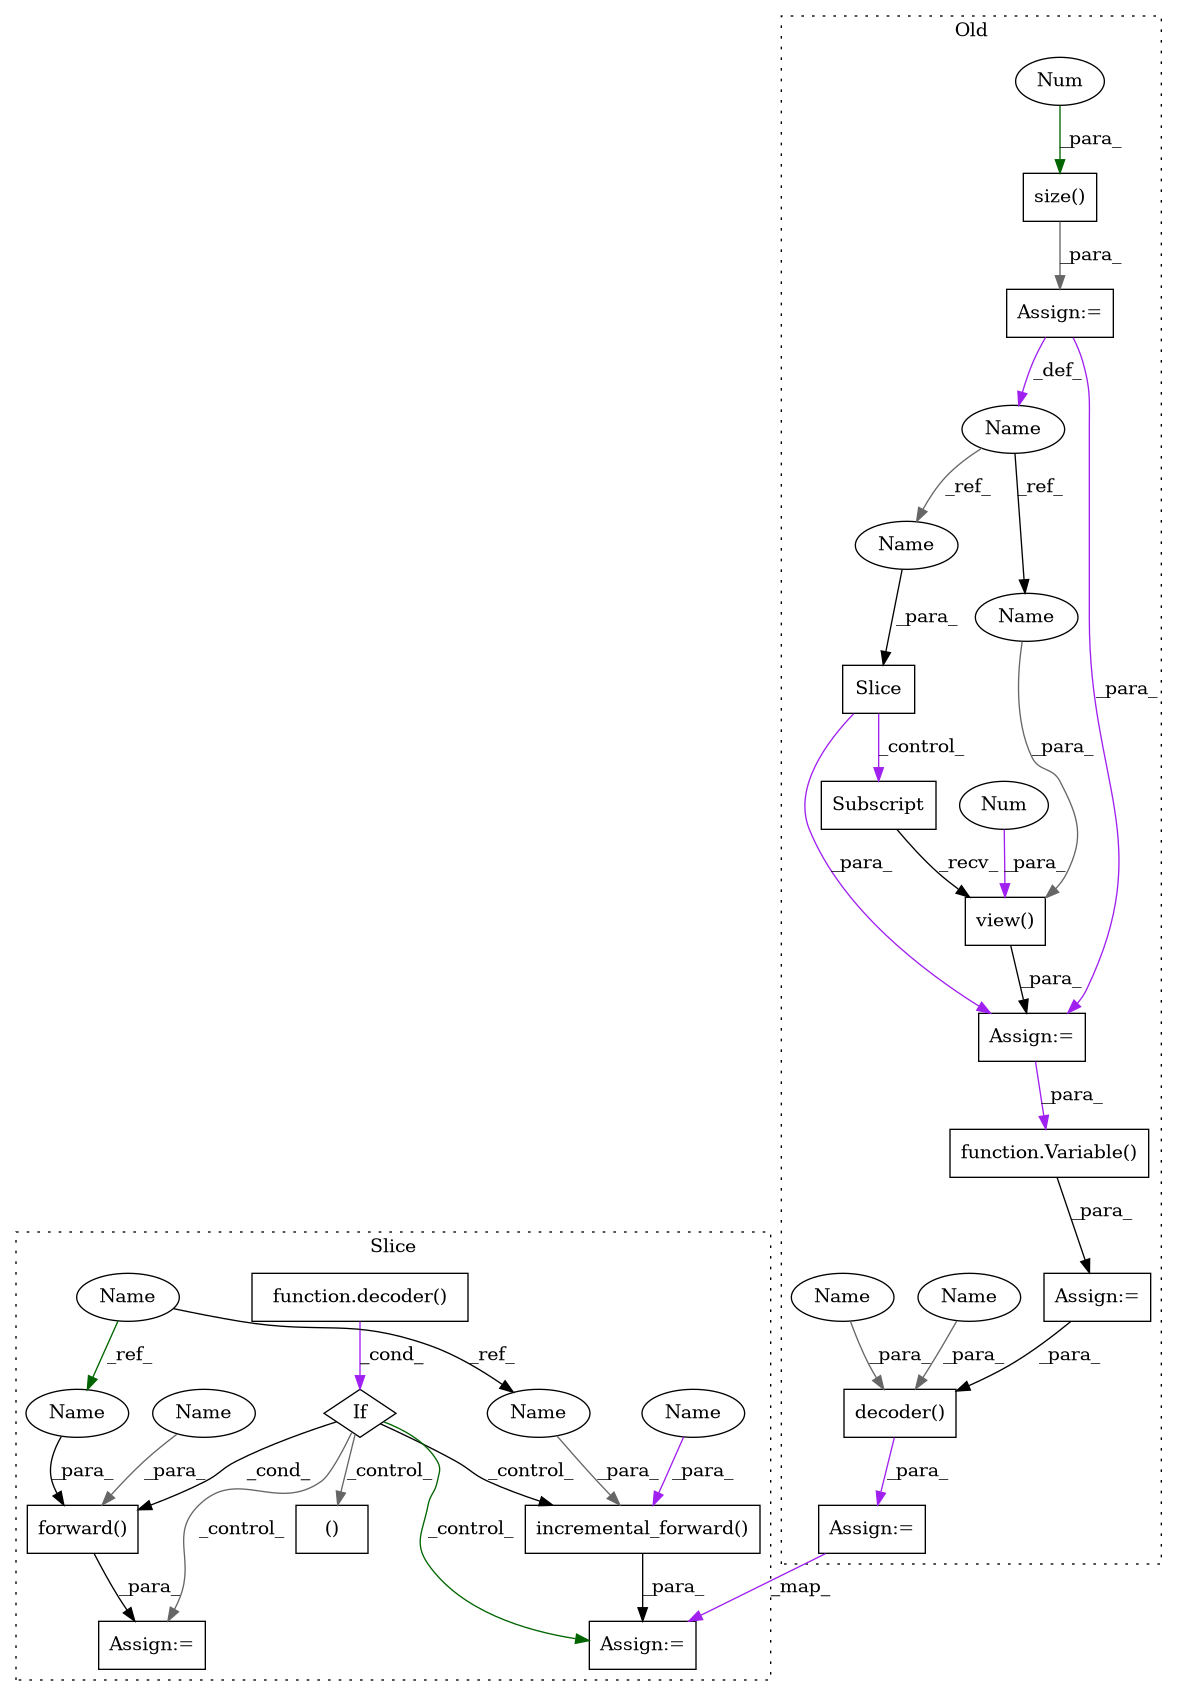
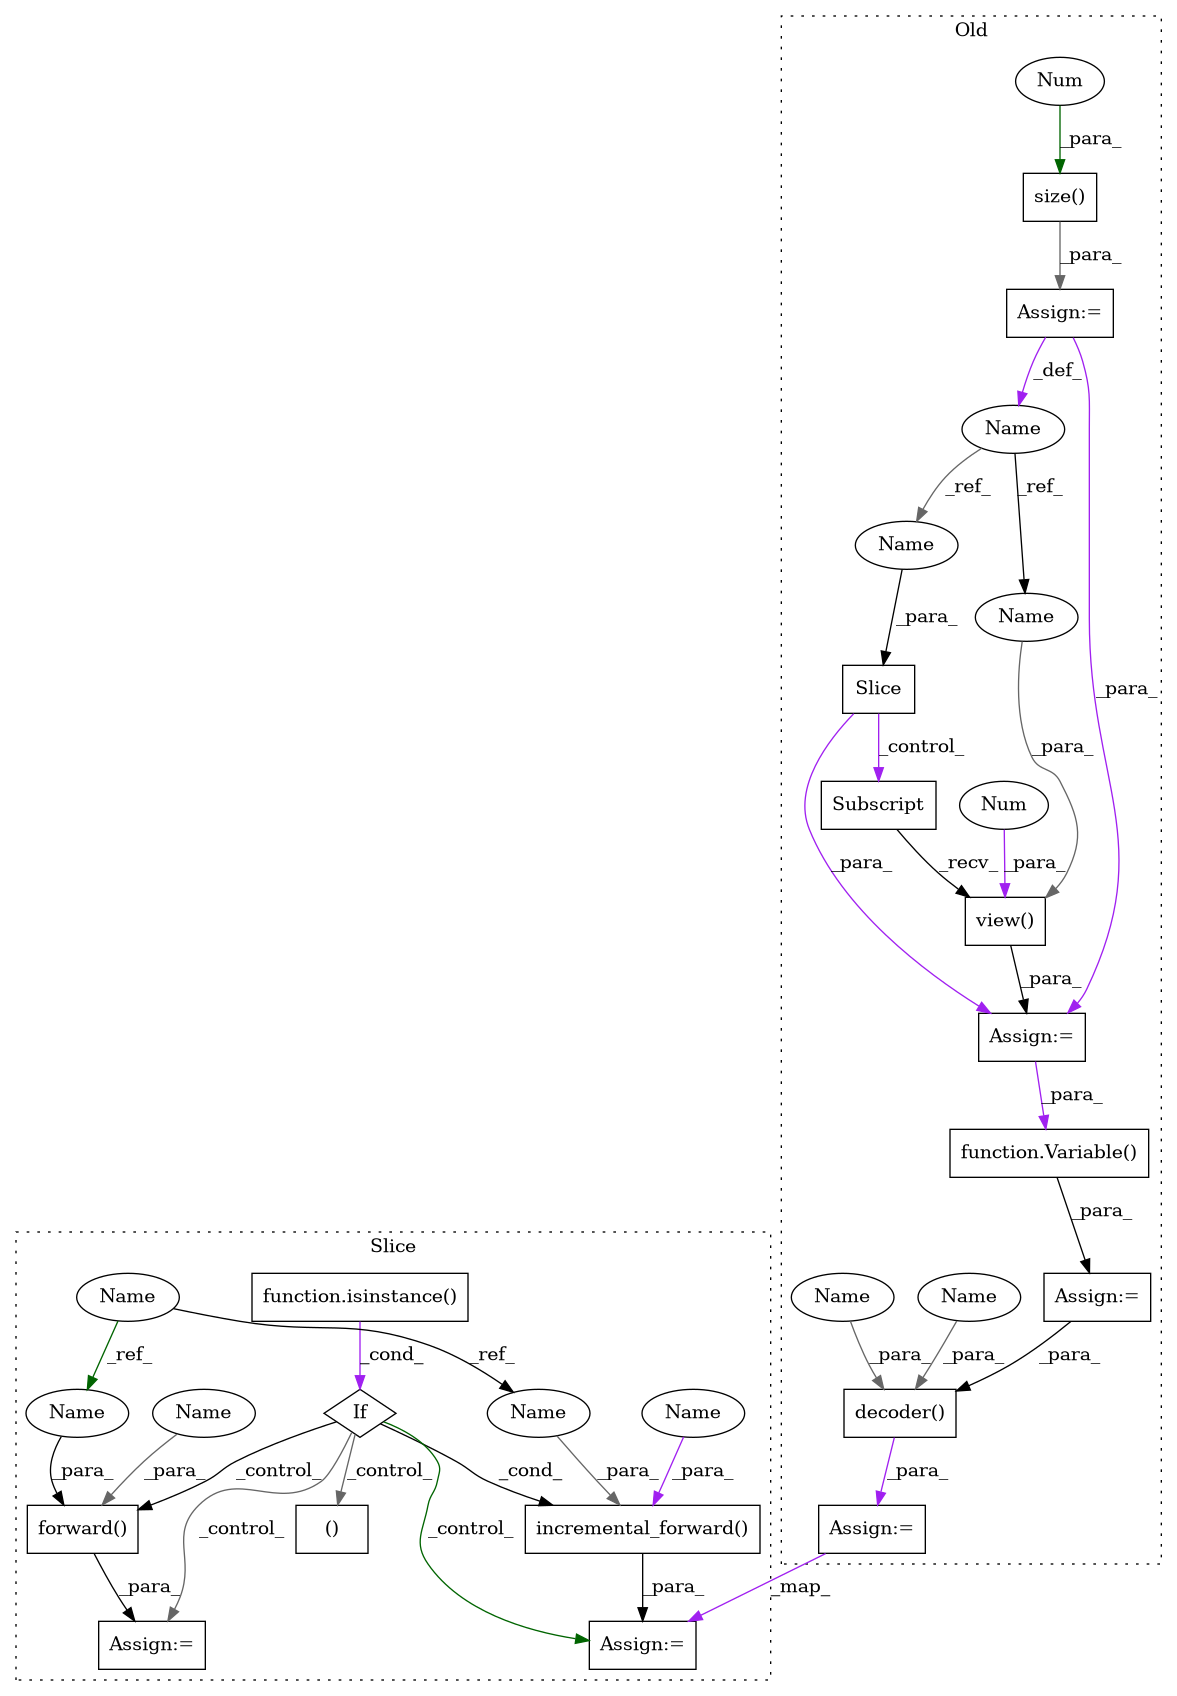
(360, 1297) -> (360, 1297)
(279, 1471) -> (279, 1471)
(531, 1471) -> (531, 1471)
